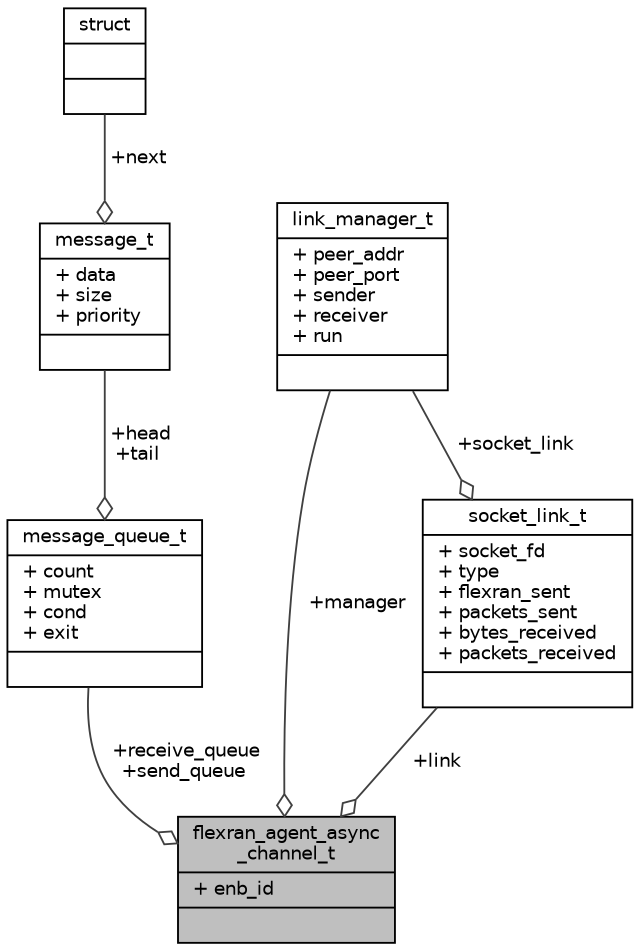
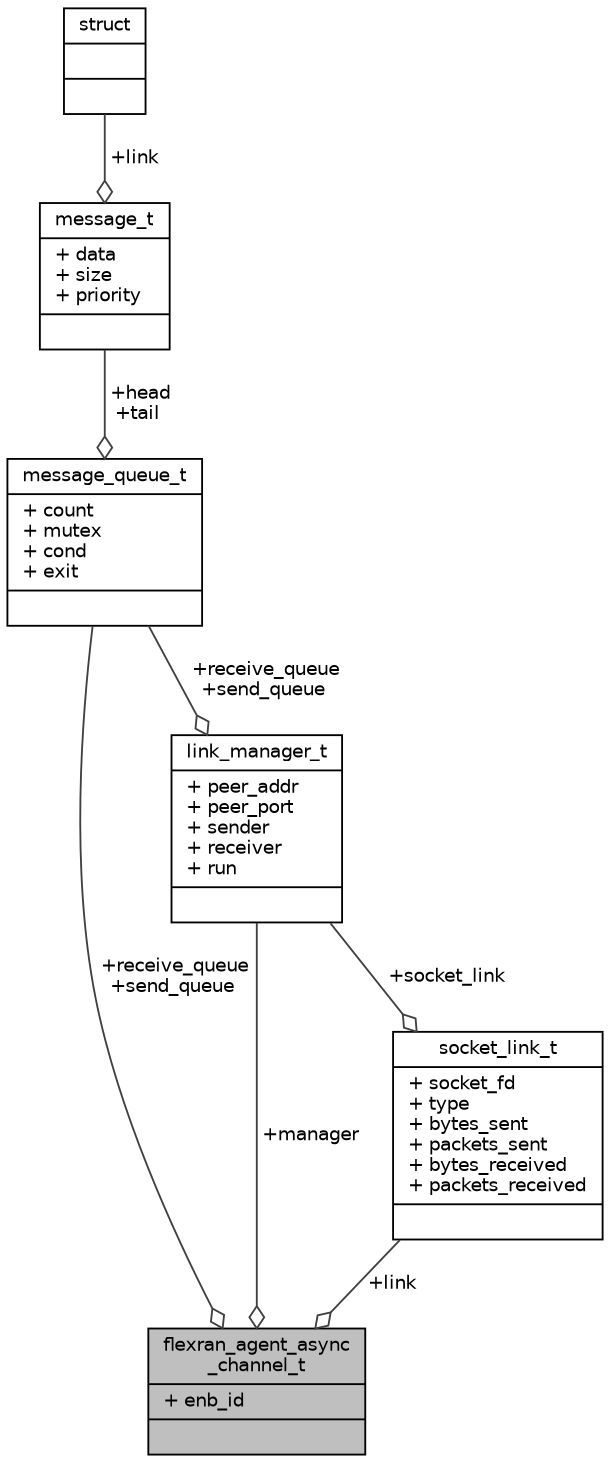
(136, 159) -> (133, 159)
(504, 592) -> (468, 1125)
none -> (173, 670)
